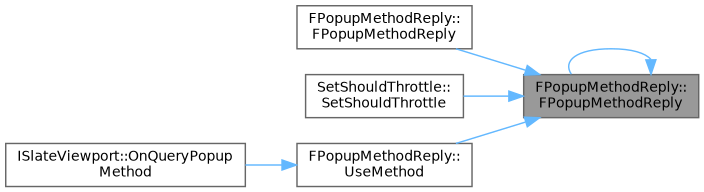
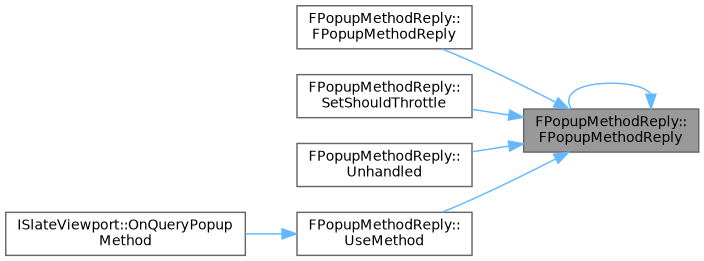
(385, 96) -> (385, 96)
none -> (385, 165)
